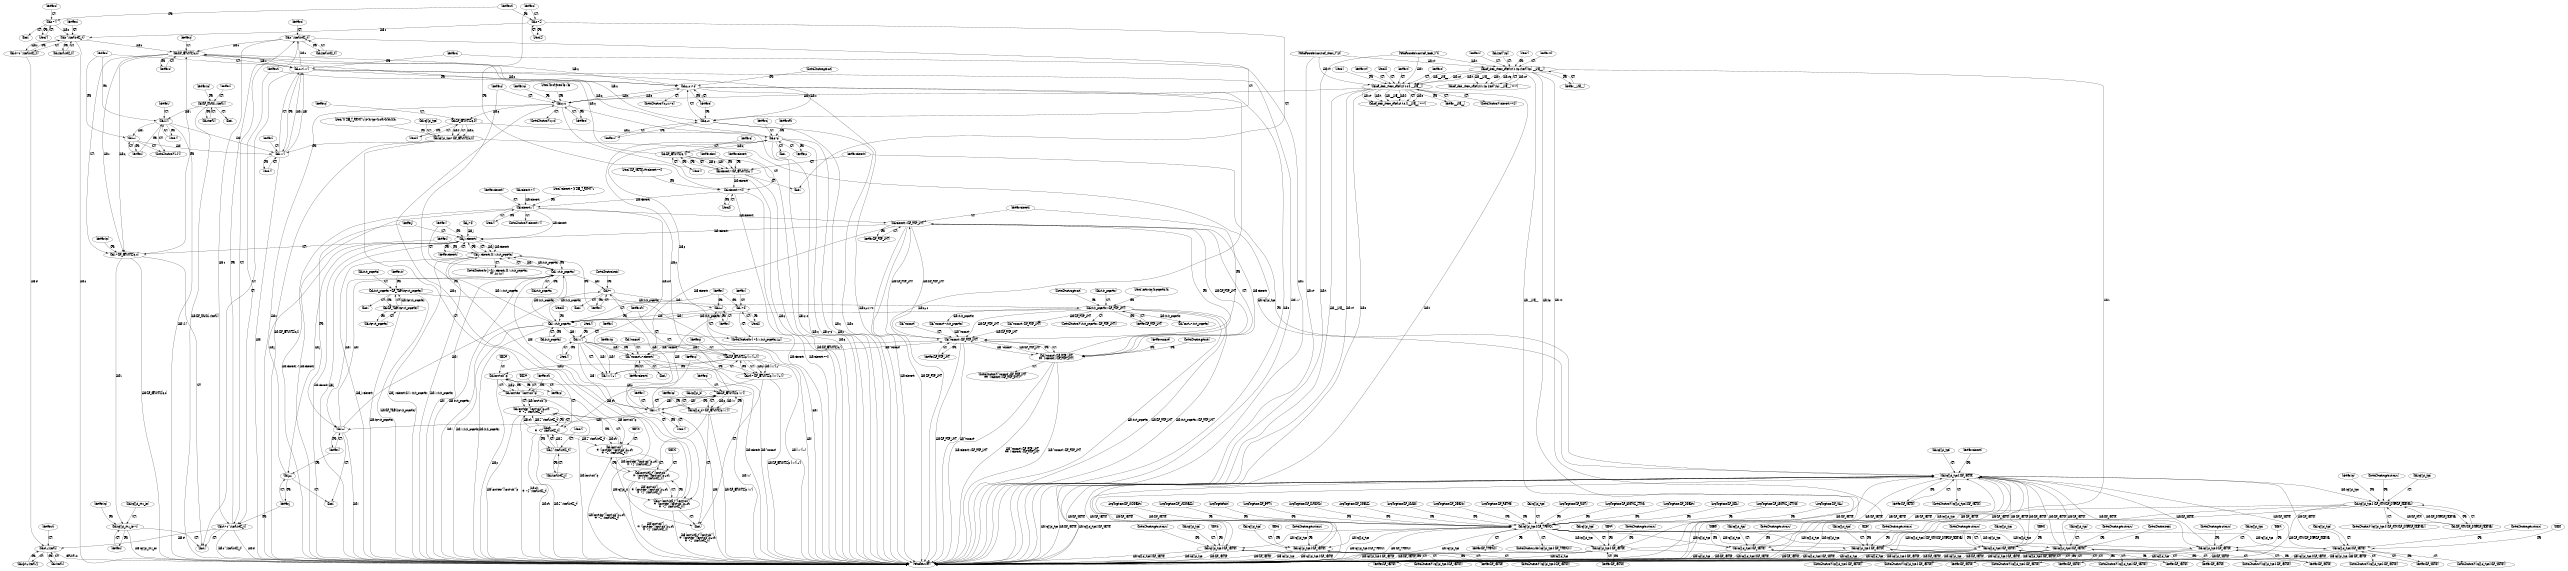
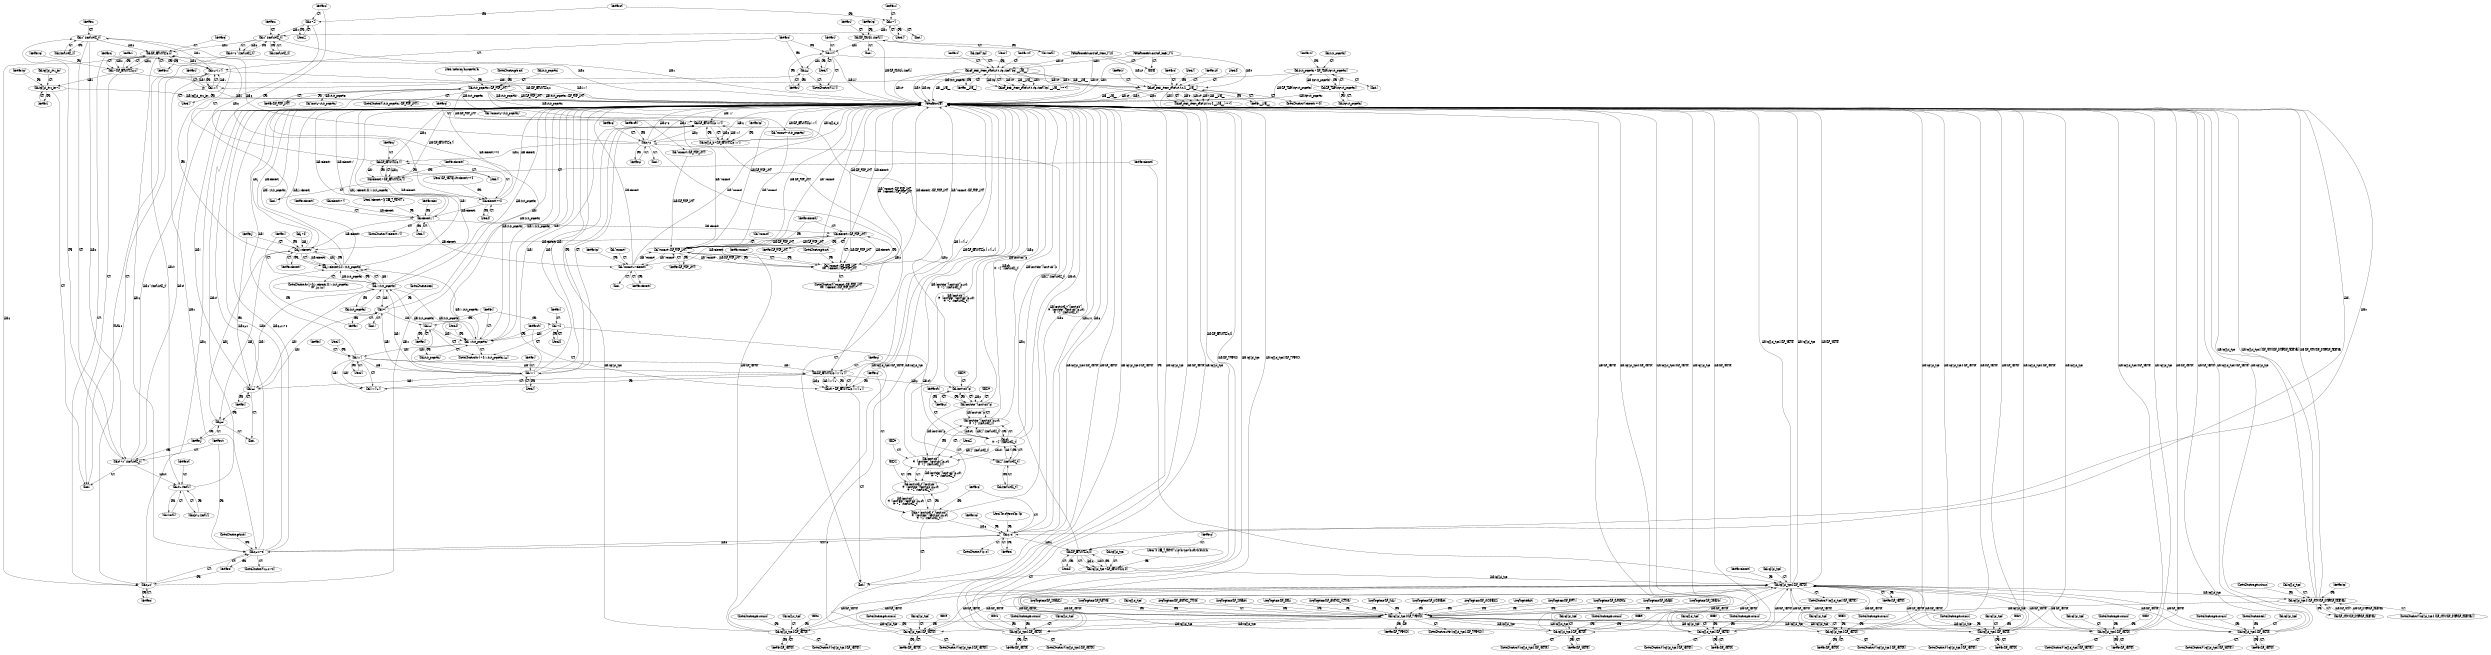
none -> (1151, 71)
(649, 96) -> (824, 543)
(813, 96) -> (118, 327)
none -> (502, 114)
(221, 138) -> (2314, 133)
(361, 143) -> (1102, 559)
(725, 161) -> (426, 209)
(667, 282) -> (449, 242)
(639, 389) -> (807, 347)
(694, 394) -> none
(1573, 504) -> none
(1865, 527) -> (1713, 617)
(1497, 538) -> (1405, 625)
(754, 545) -> (767, 108)
(72, 557) -> (213, 299)
